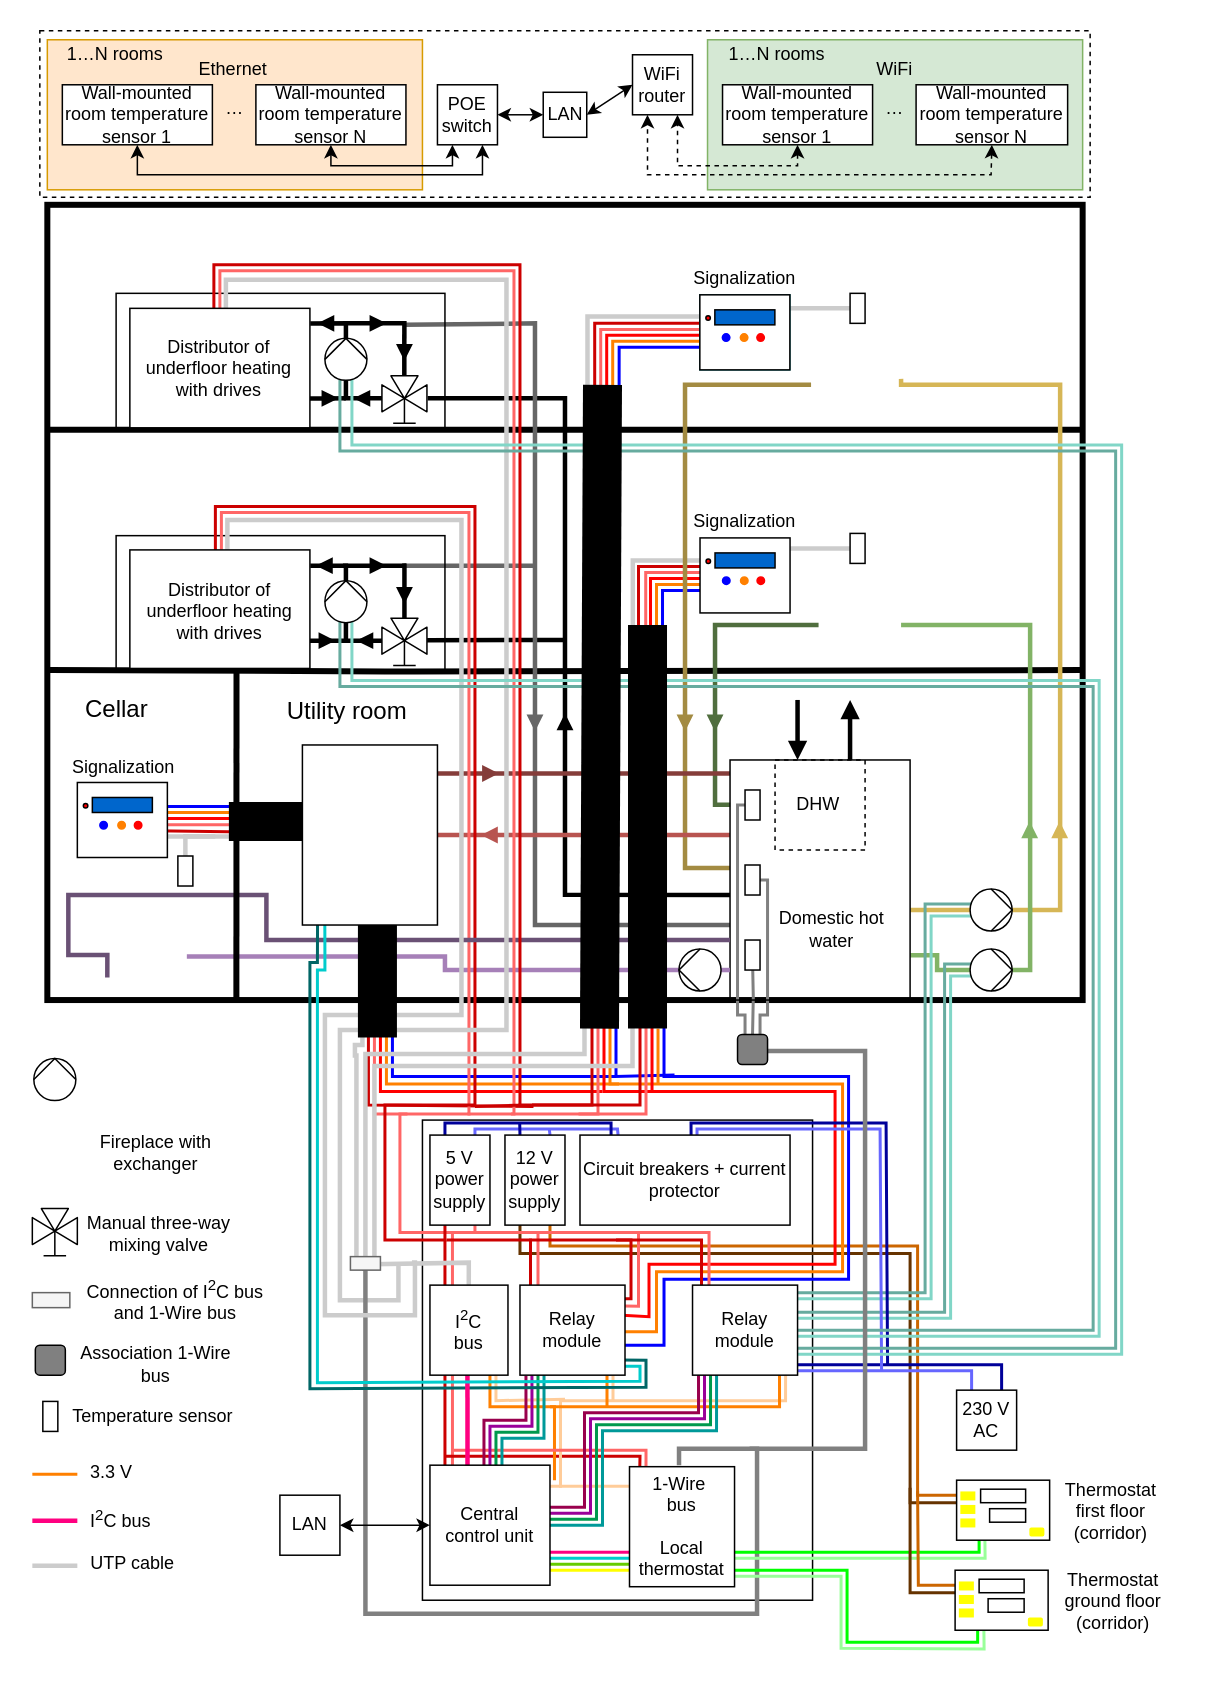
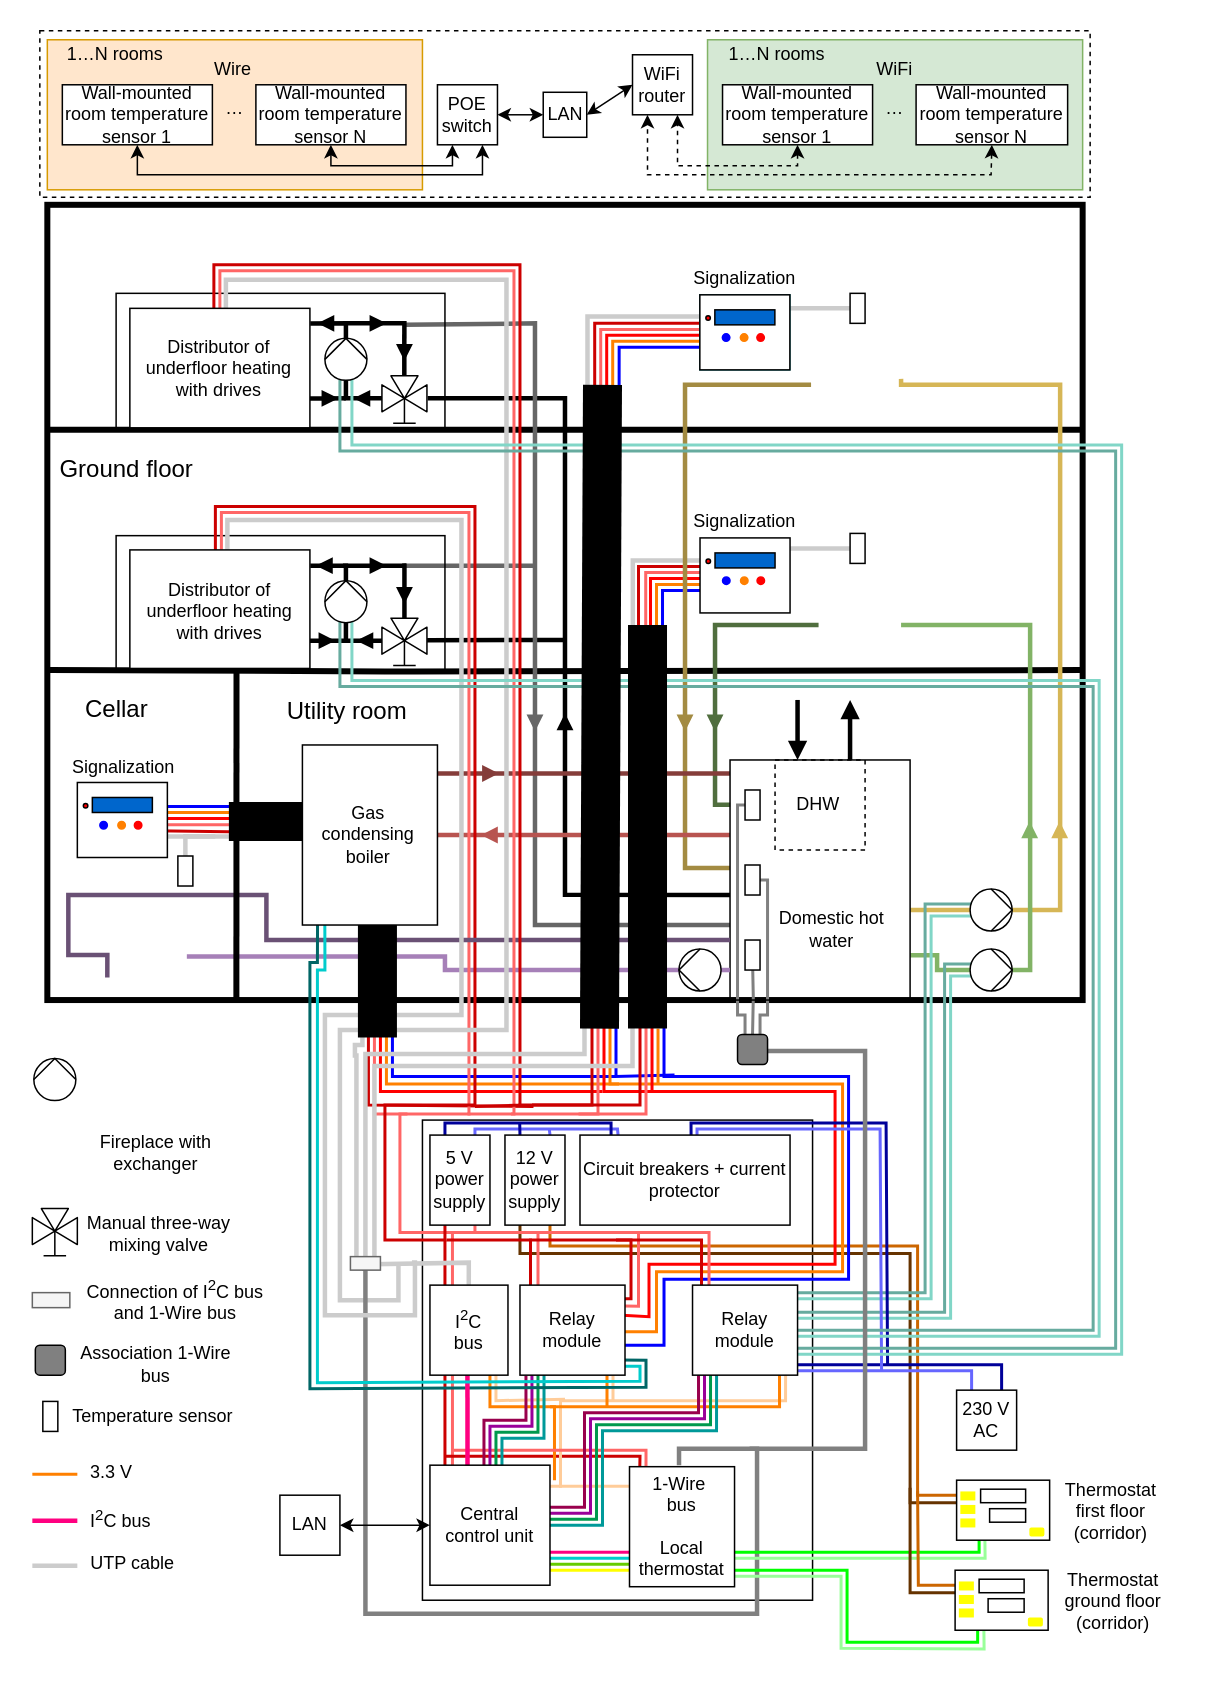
(233, 70) -> (233, 70)
none -> (127, 469)
none -> (368, 835)
